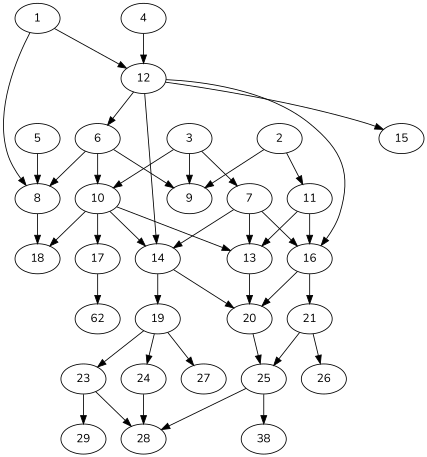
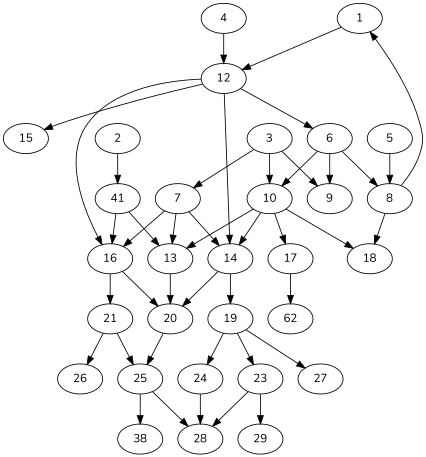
(5, 105) -> (415, 110)
(238, 166) -> none
(310, 199) -> (118, 199)
